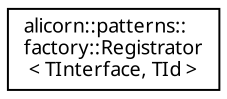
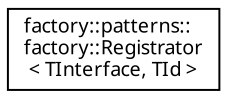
(114, 49) -> (114, 49)
